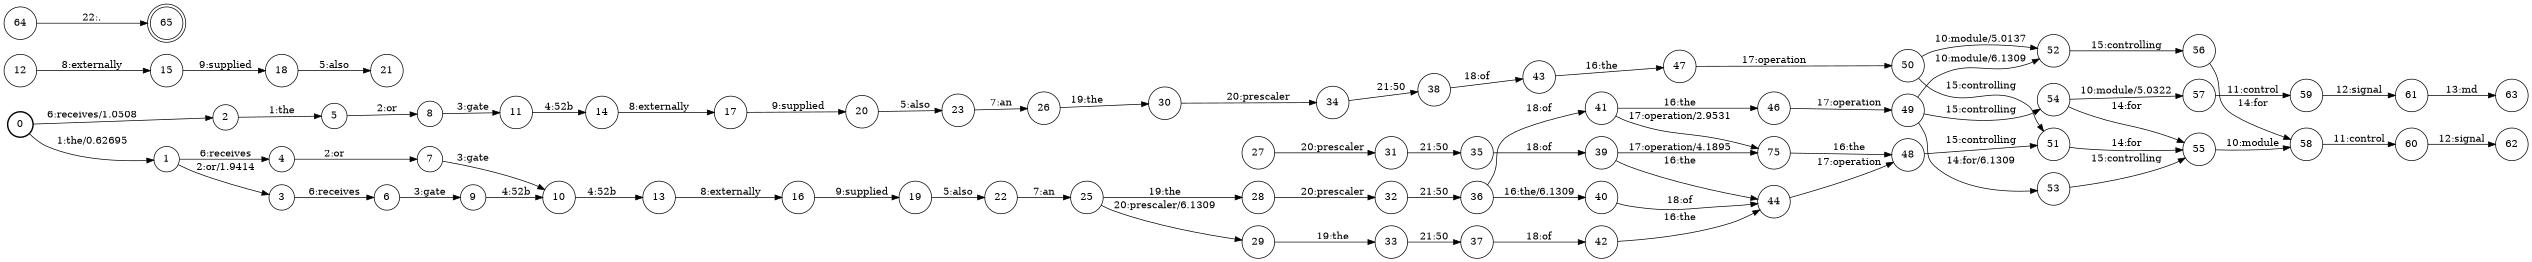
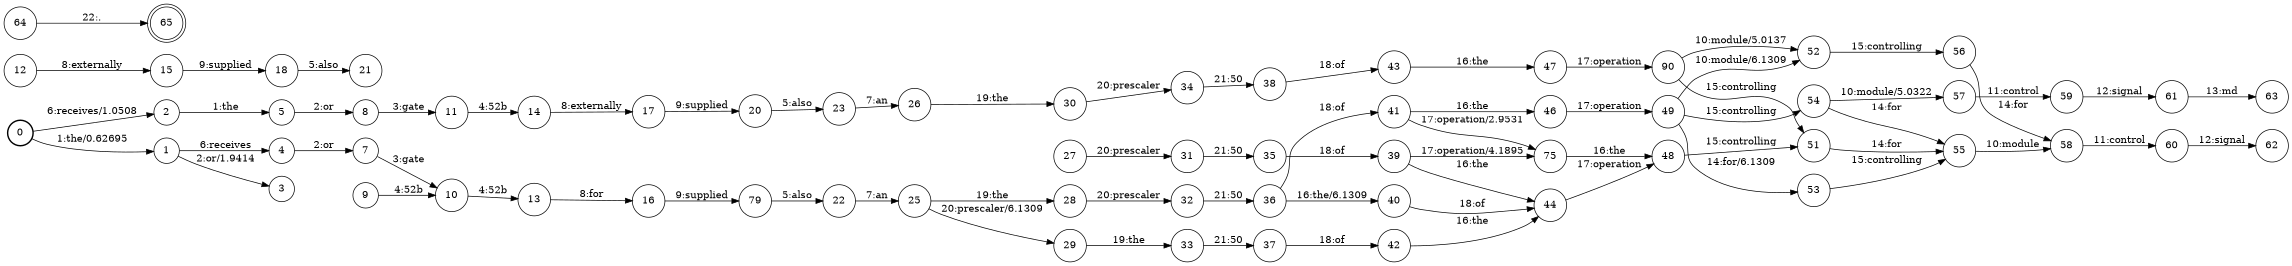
(1908, 66) -> (1668, 67)
(731, 192) -> (591, 194)
(387, 197) -> none
(915, 197) -> (755, 201)
